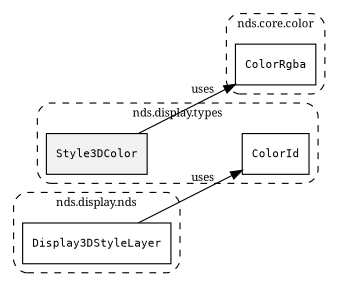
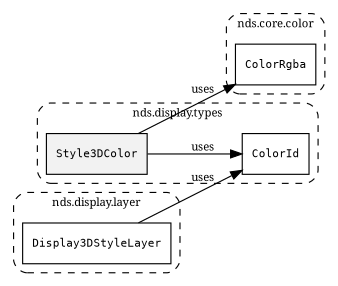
none -> (189, 154)
(97, 203) -> (97, 203)
